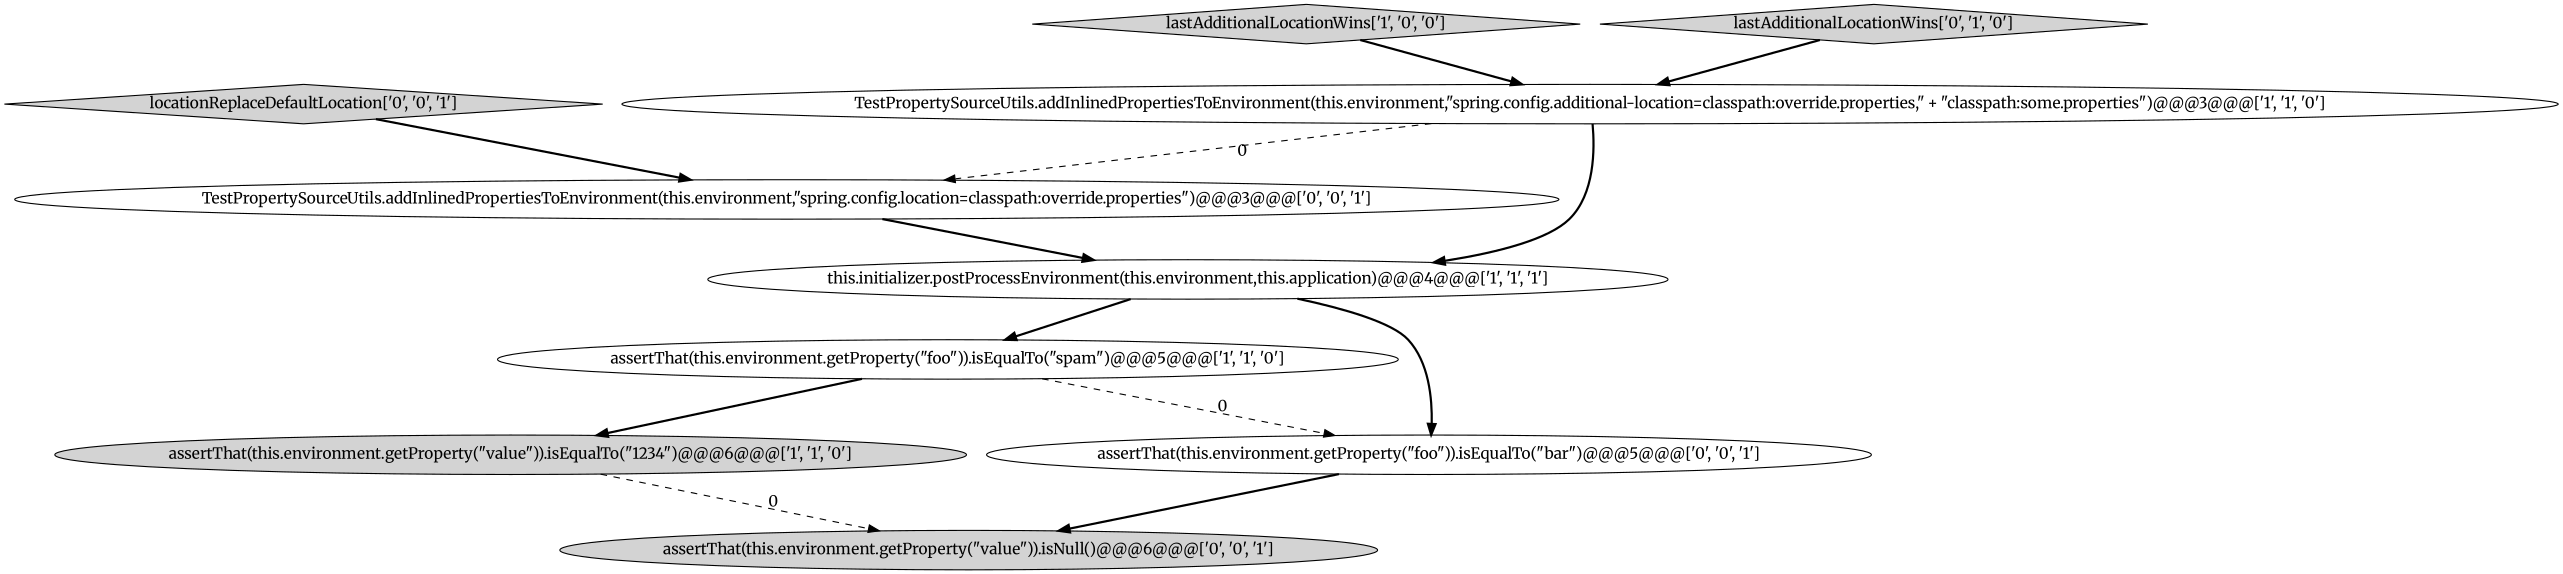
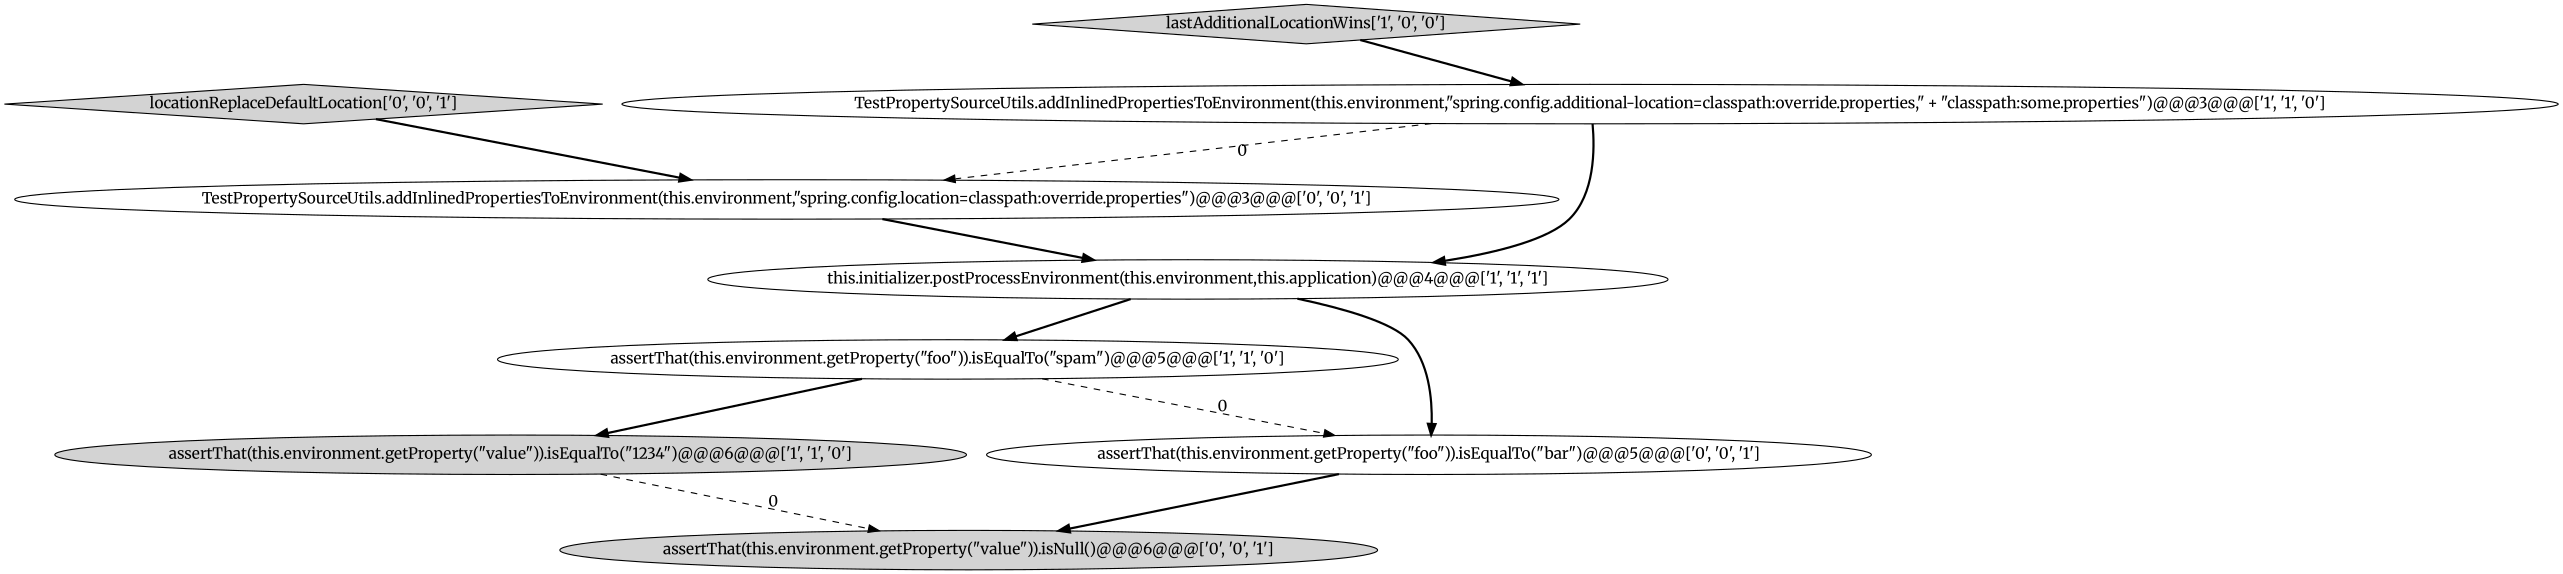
(1874, 24) -> none
